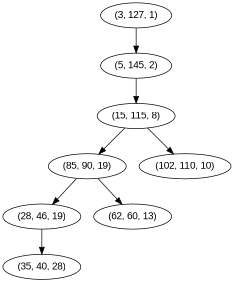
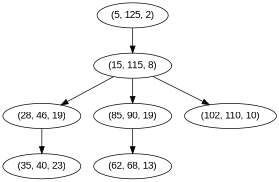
(136, 15) -> none
(136, 66) -> (133, 15)
(67, 189) -> (90, 89)
(133, 217) -> (133, 166)
(42, 267) -> (42, 166)
